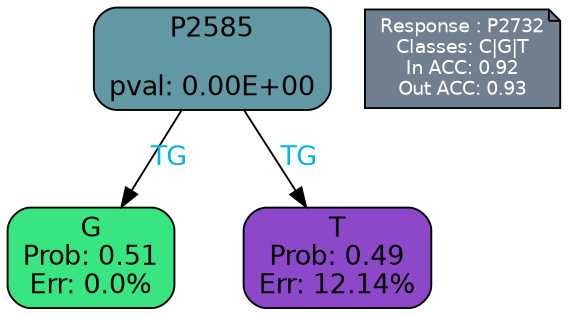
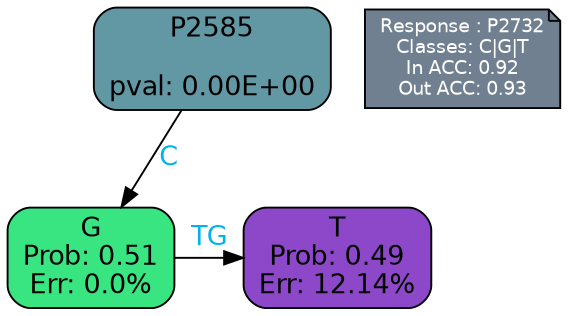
(270, 150) -> (199, 258)
(169, 158) -> (169, 158)
